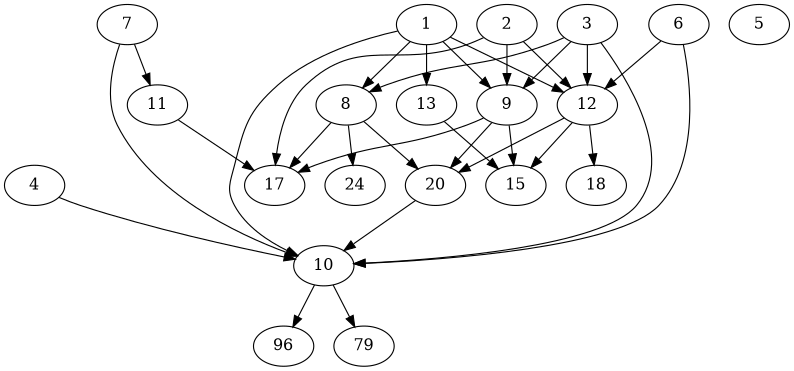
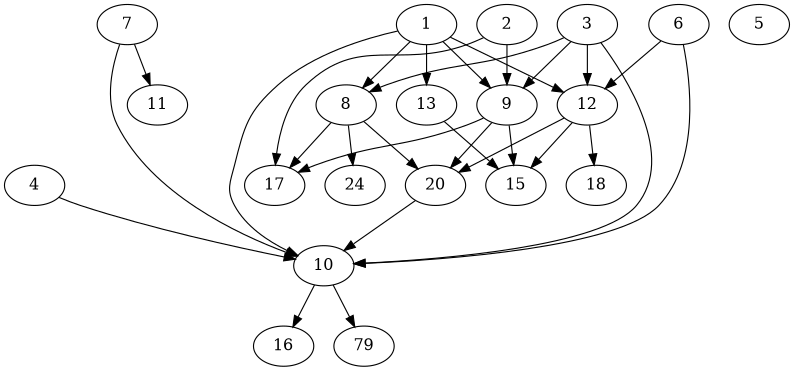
(542, 60) -> none
(212, 142) -> none
(284, 346) -> (284, 346)
